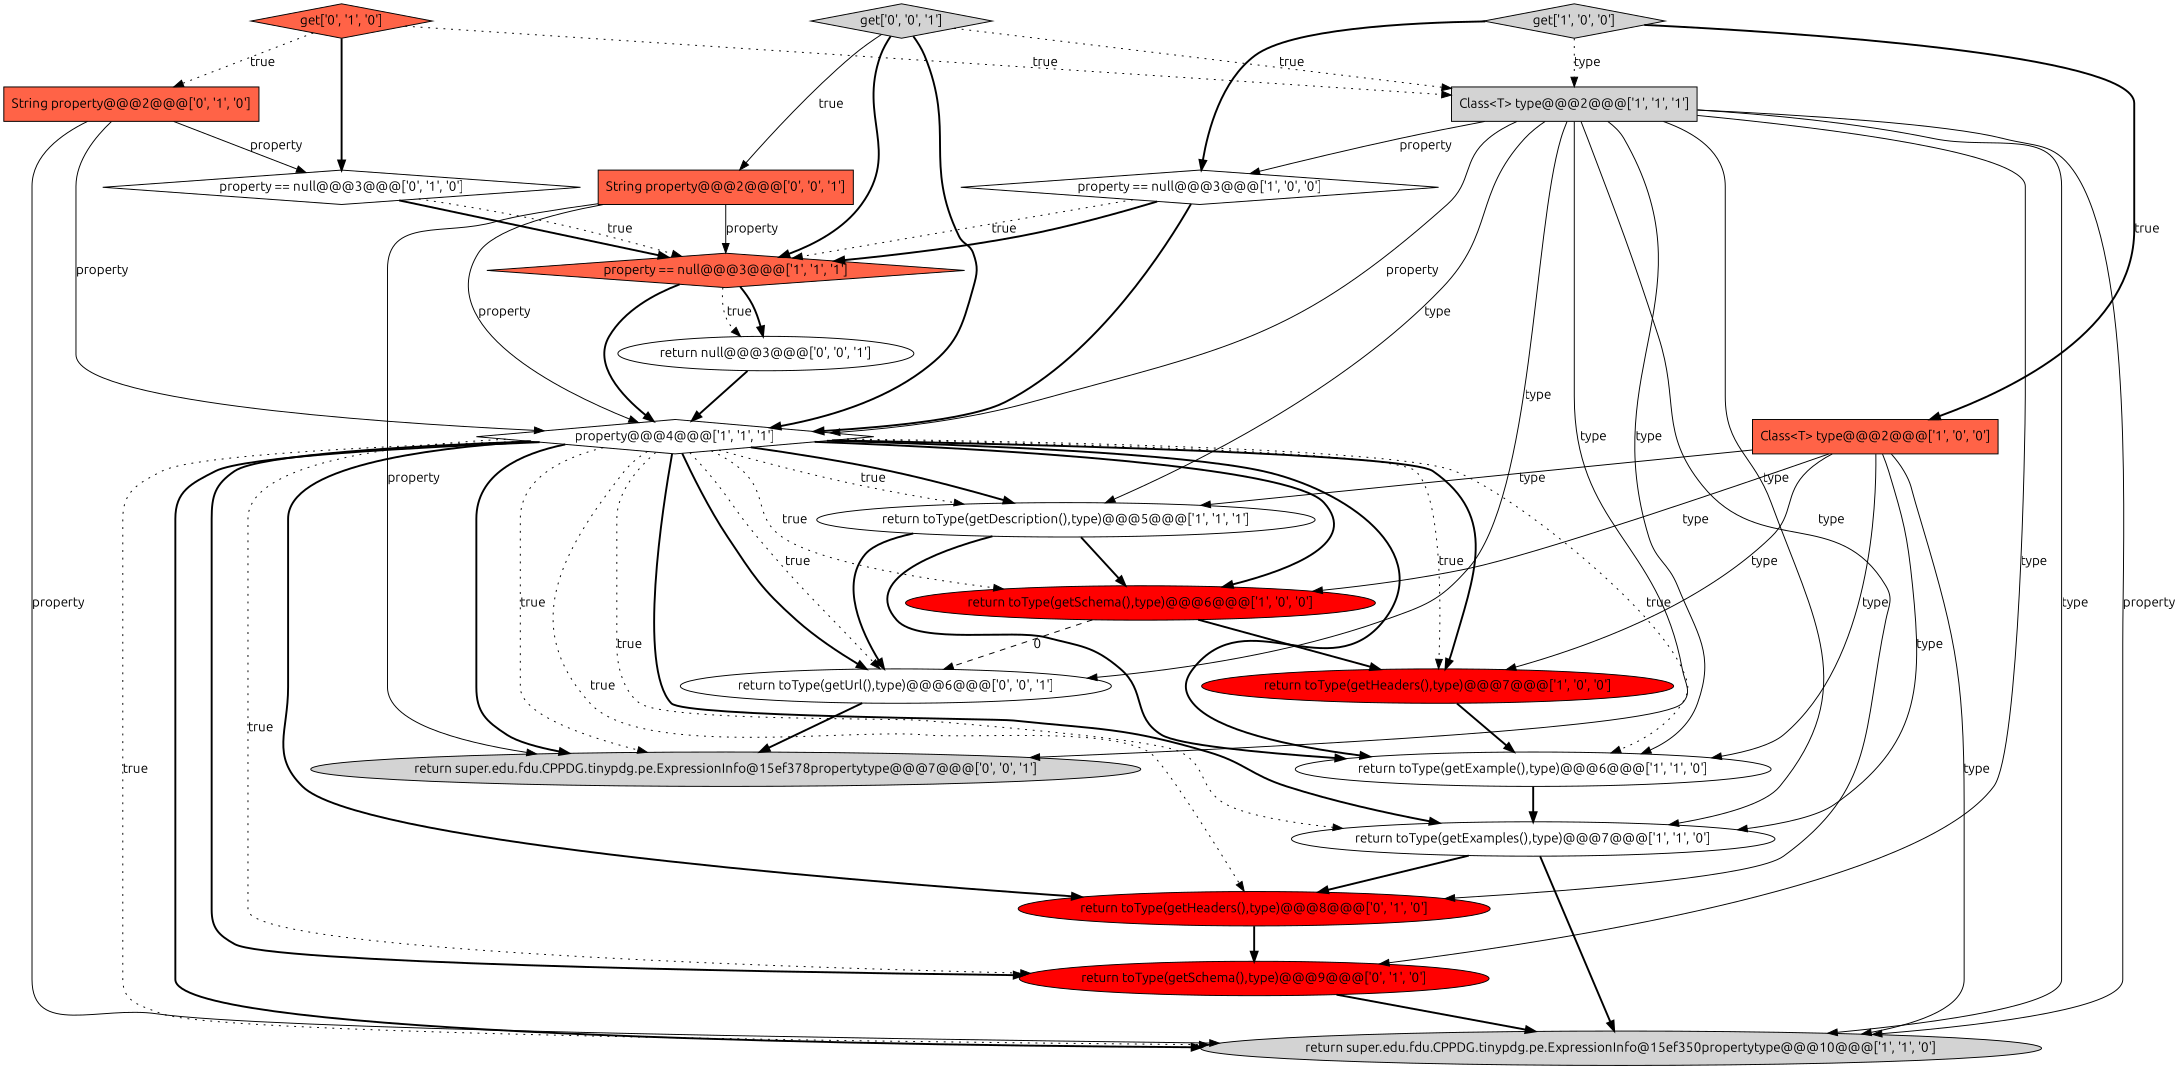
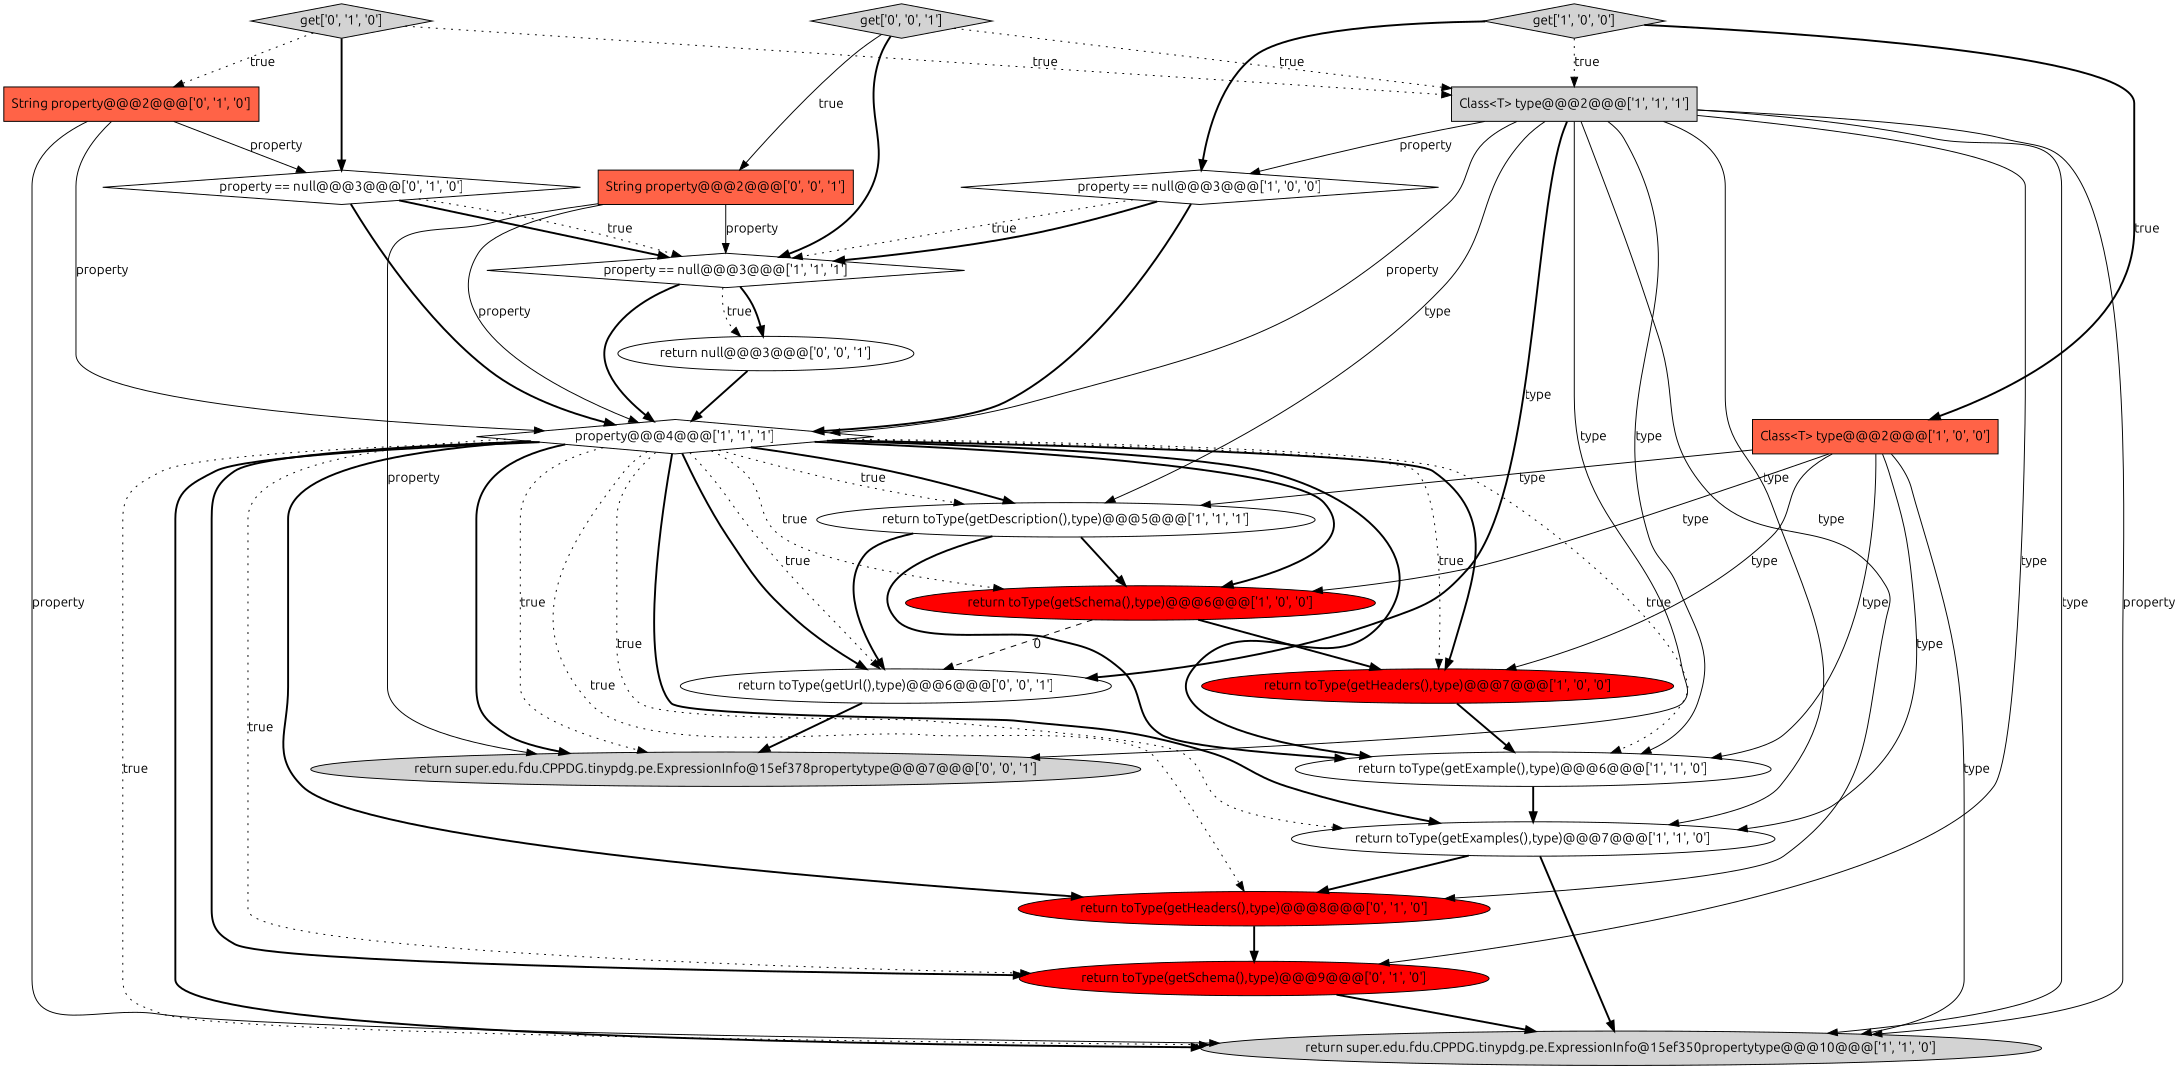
(342, 21) -> (342, 21)
(1587, 63) -> (1587, 63)
(726, 270) -> (726, 270)
(975, 282) -> (456, 340)
(1486, 540) -> (1486, 540)
